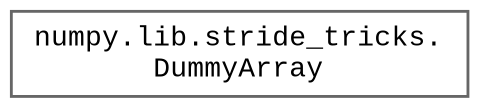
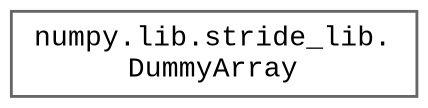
(240, 54) -> (214, 54)
